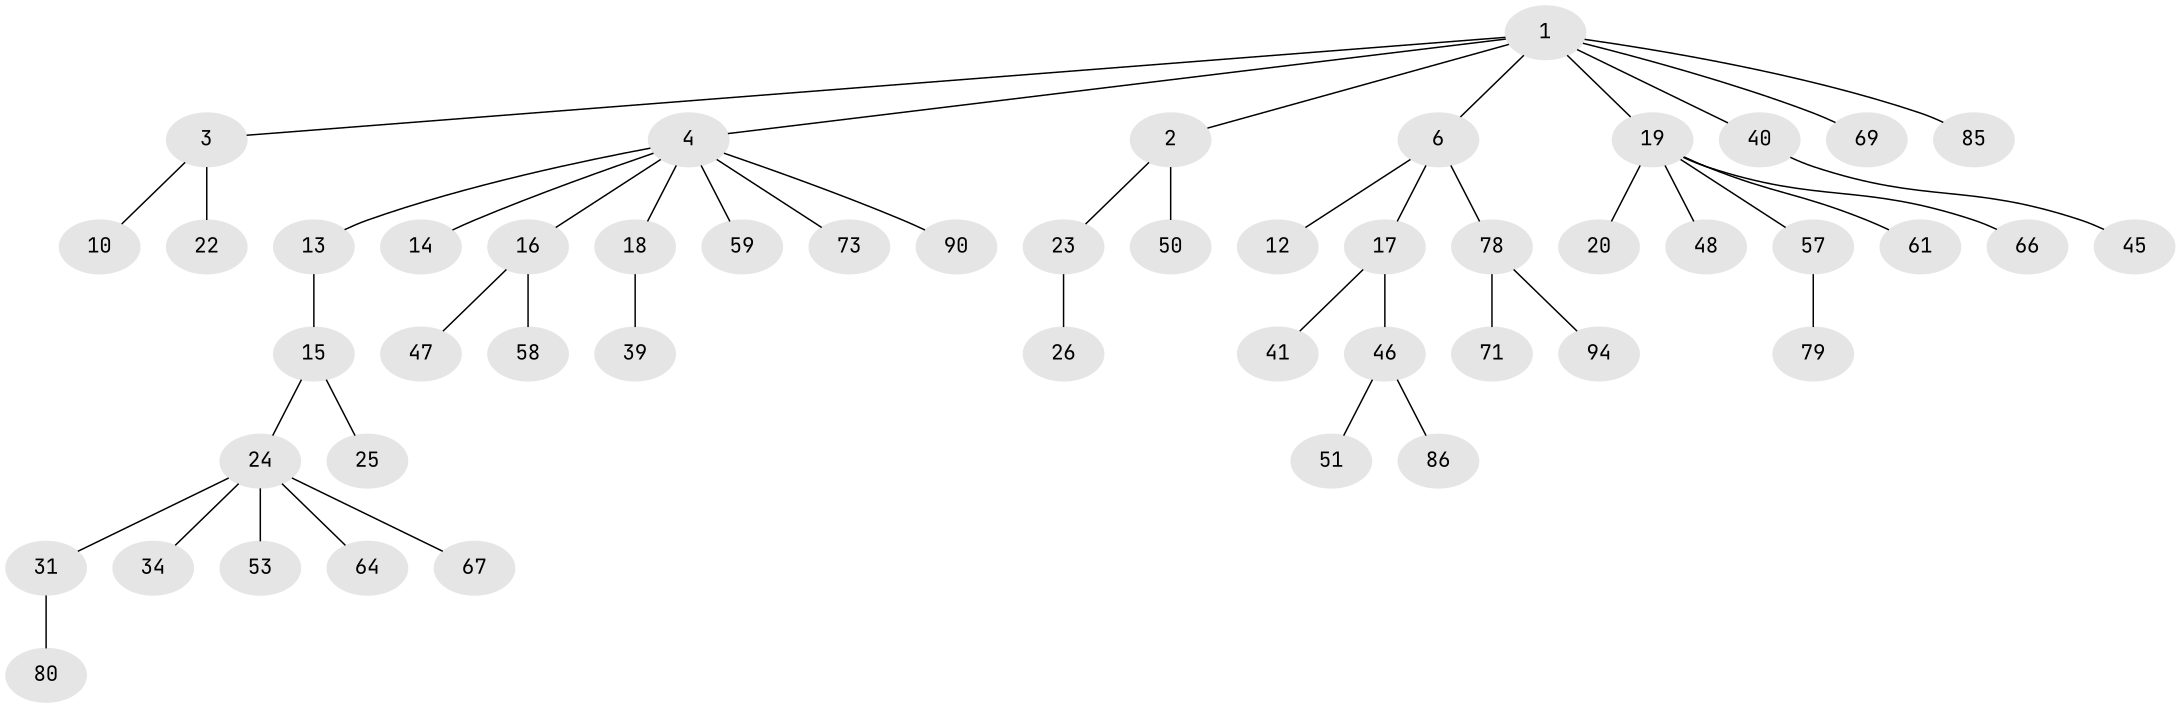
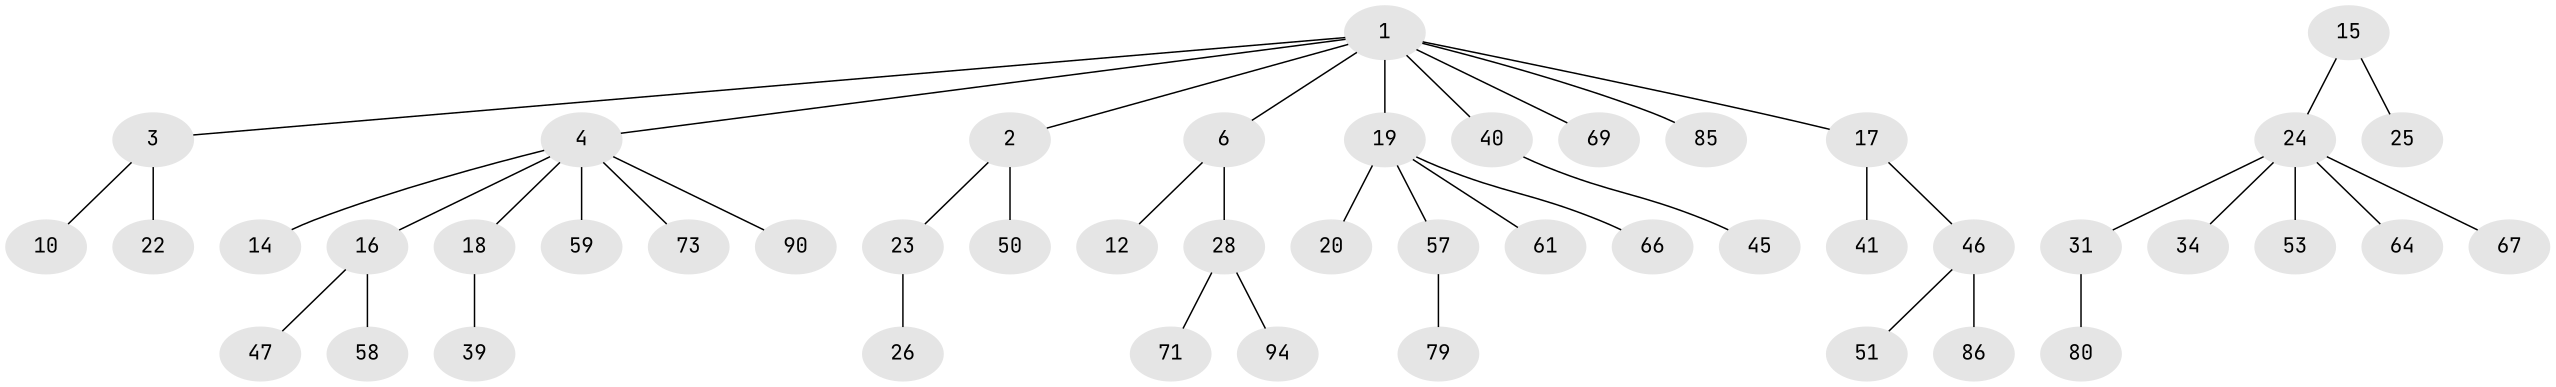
(1412, 193) -> (1626, 84)
(314, 247) -> none
(1492, 247) -> (1224, 247)
(1706, 247) -> none
